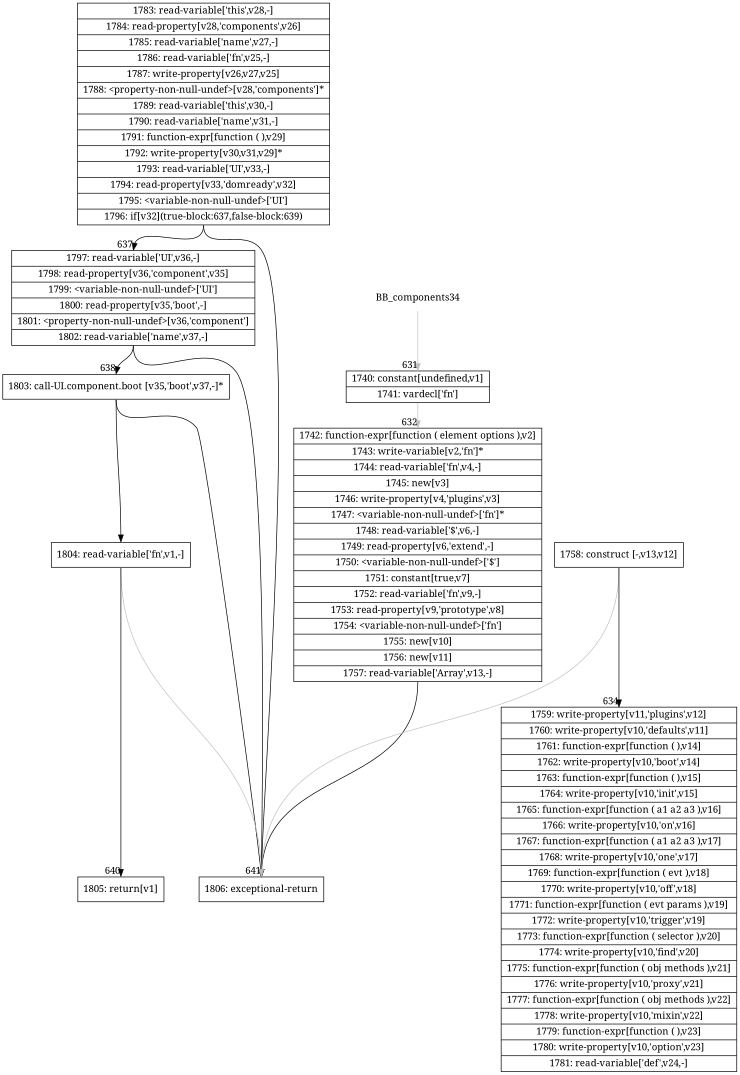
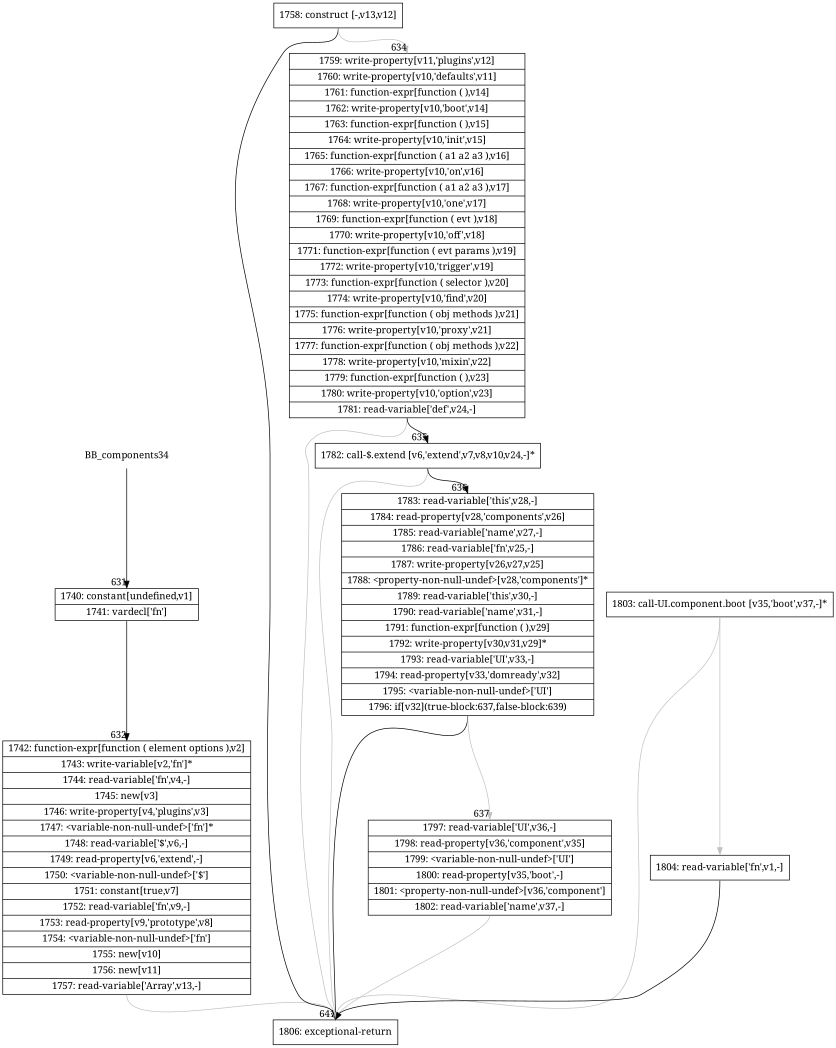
(172, 238) -> (478, 764)
(418, 337) -> (127, 525)
(127, 358) -> none
(418, 412) -> (127, 677)
none -> (428, 456)
(118, 467) -> (720, 733)
(260, 560) -> (416, 966)
(225, 601) -> (636, 940)
(619, 634) -> (369, 41)
none -> (304, 672)
(189, 720) -> (563, 1001)
(444, 721) -> (270, 507)
(343, 777) -> (228, 1008)
(121, 889) -> none
